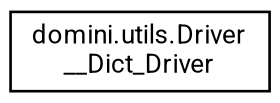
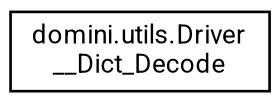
(140, 52) -> (140, 52)
